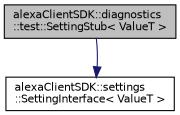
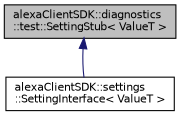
(97, 52) -> (83, 63)
